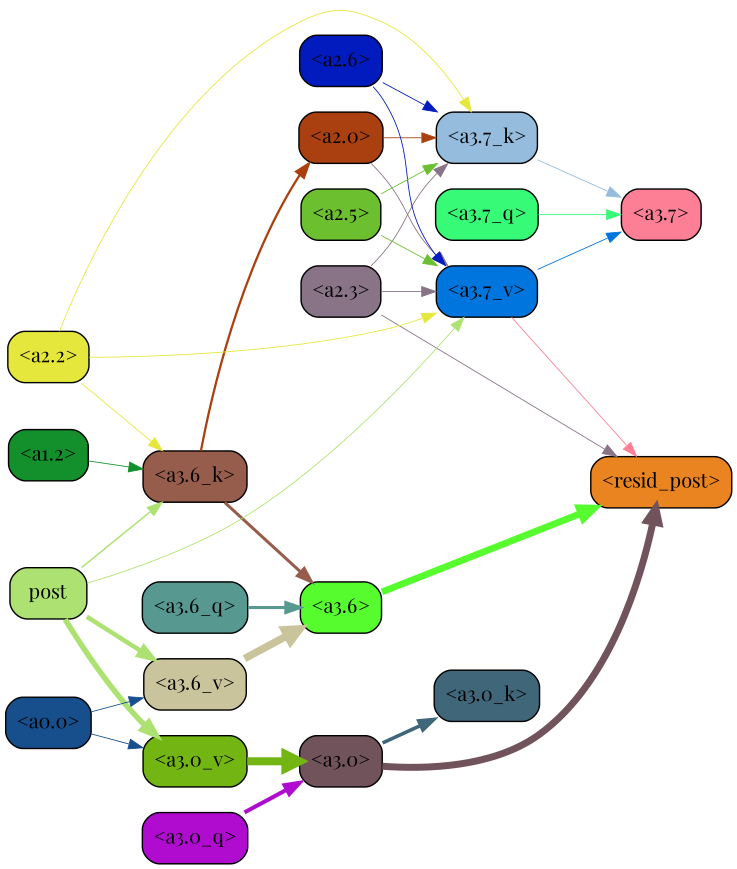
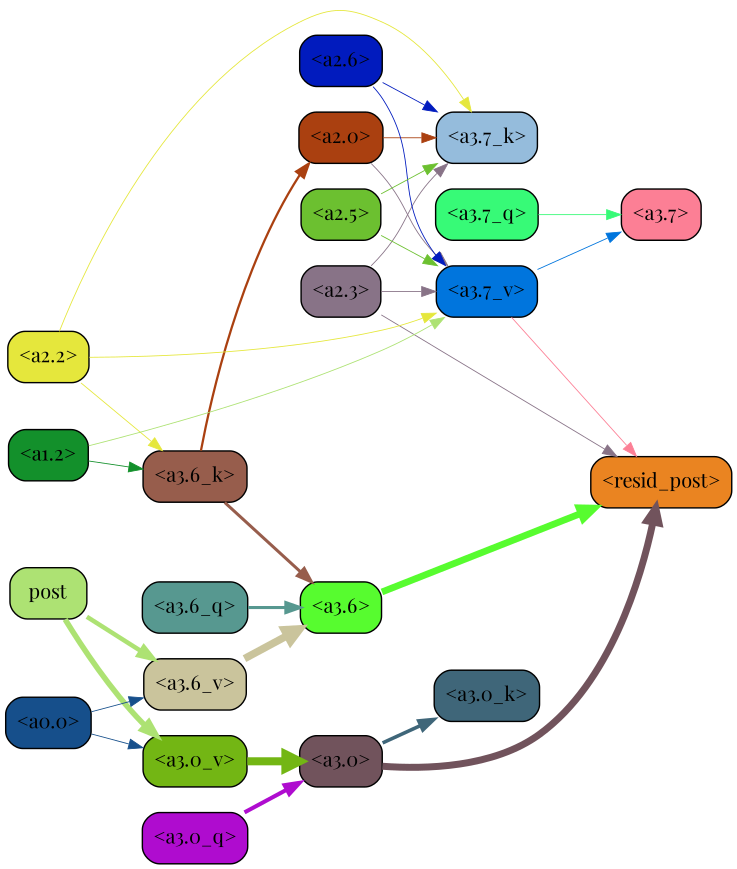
(573, 176) -> none
(290, 485) -> (264, 395)
(116, 539) -> none
